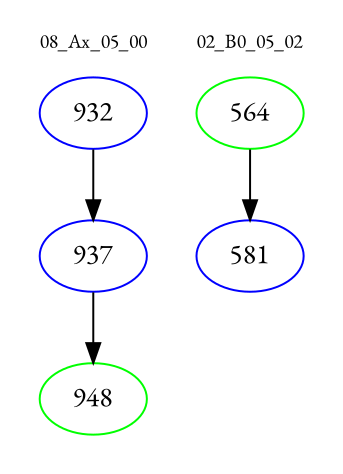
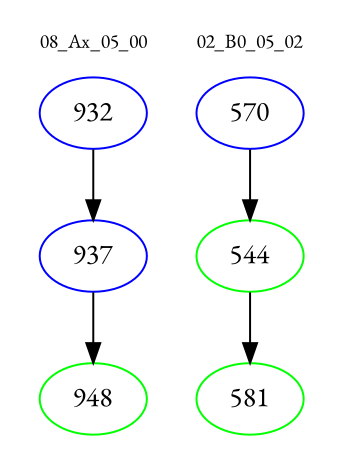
none -> (250, 113)
(250, 113) -> (250, 256)
(250, 256) -> (250, 399)
